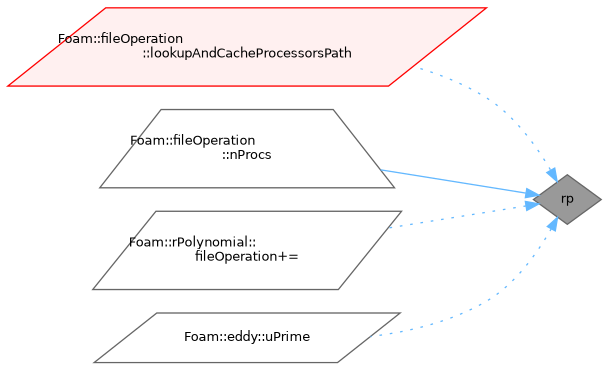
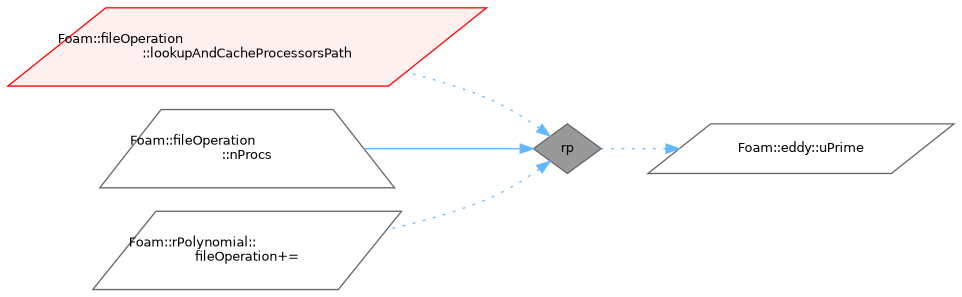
(476, 307) -> (634, 149)
